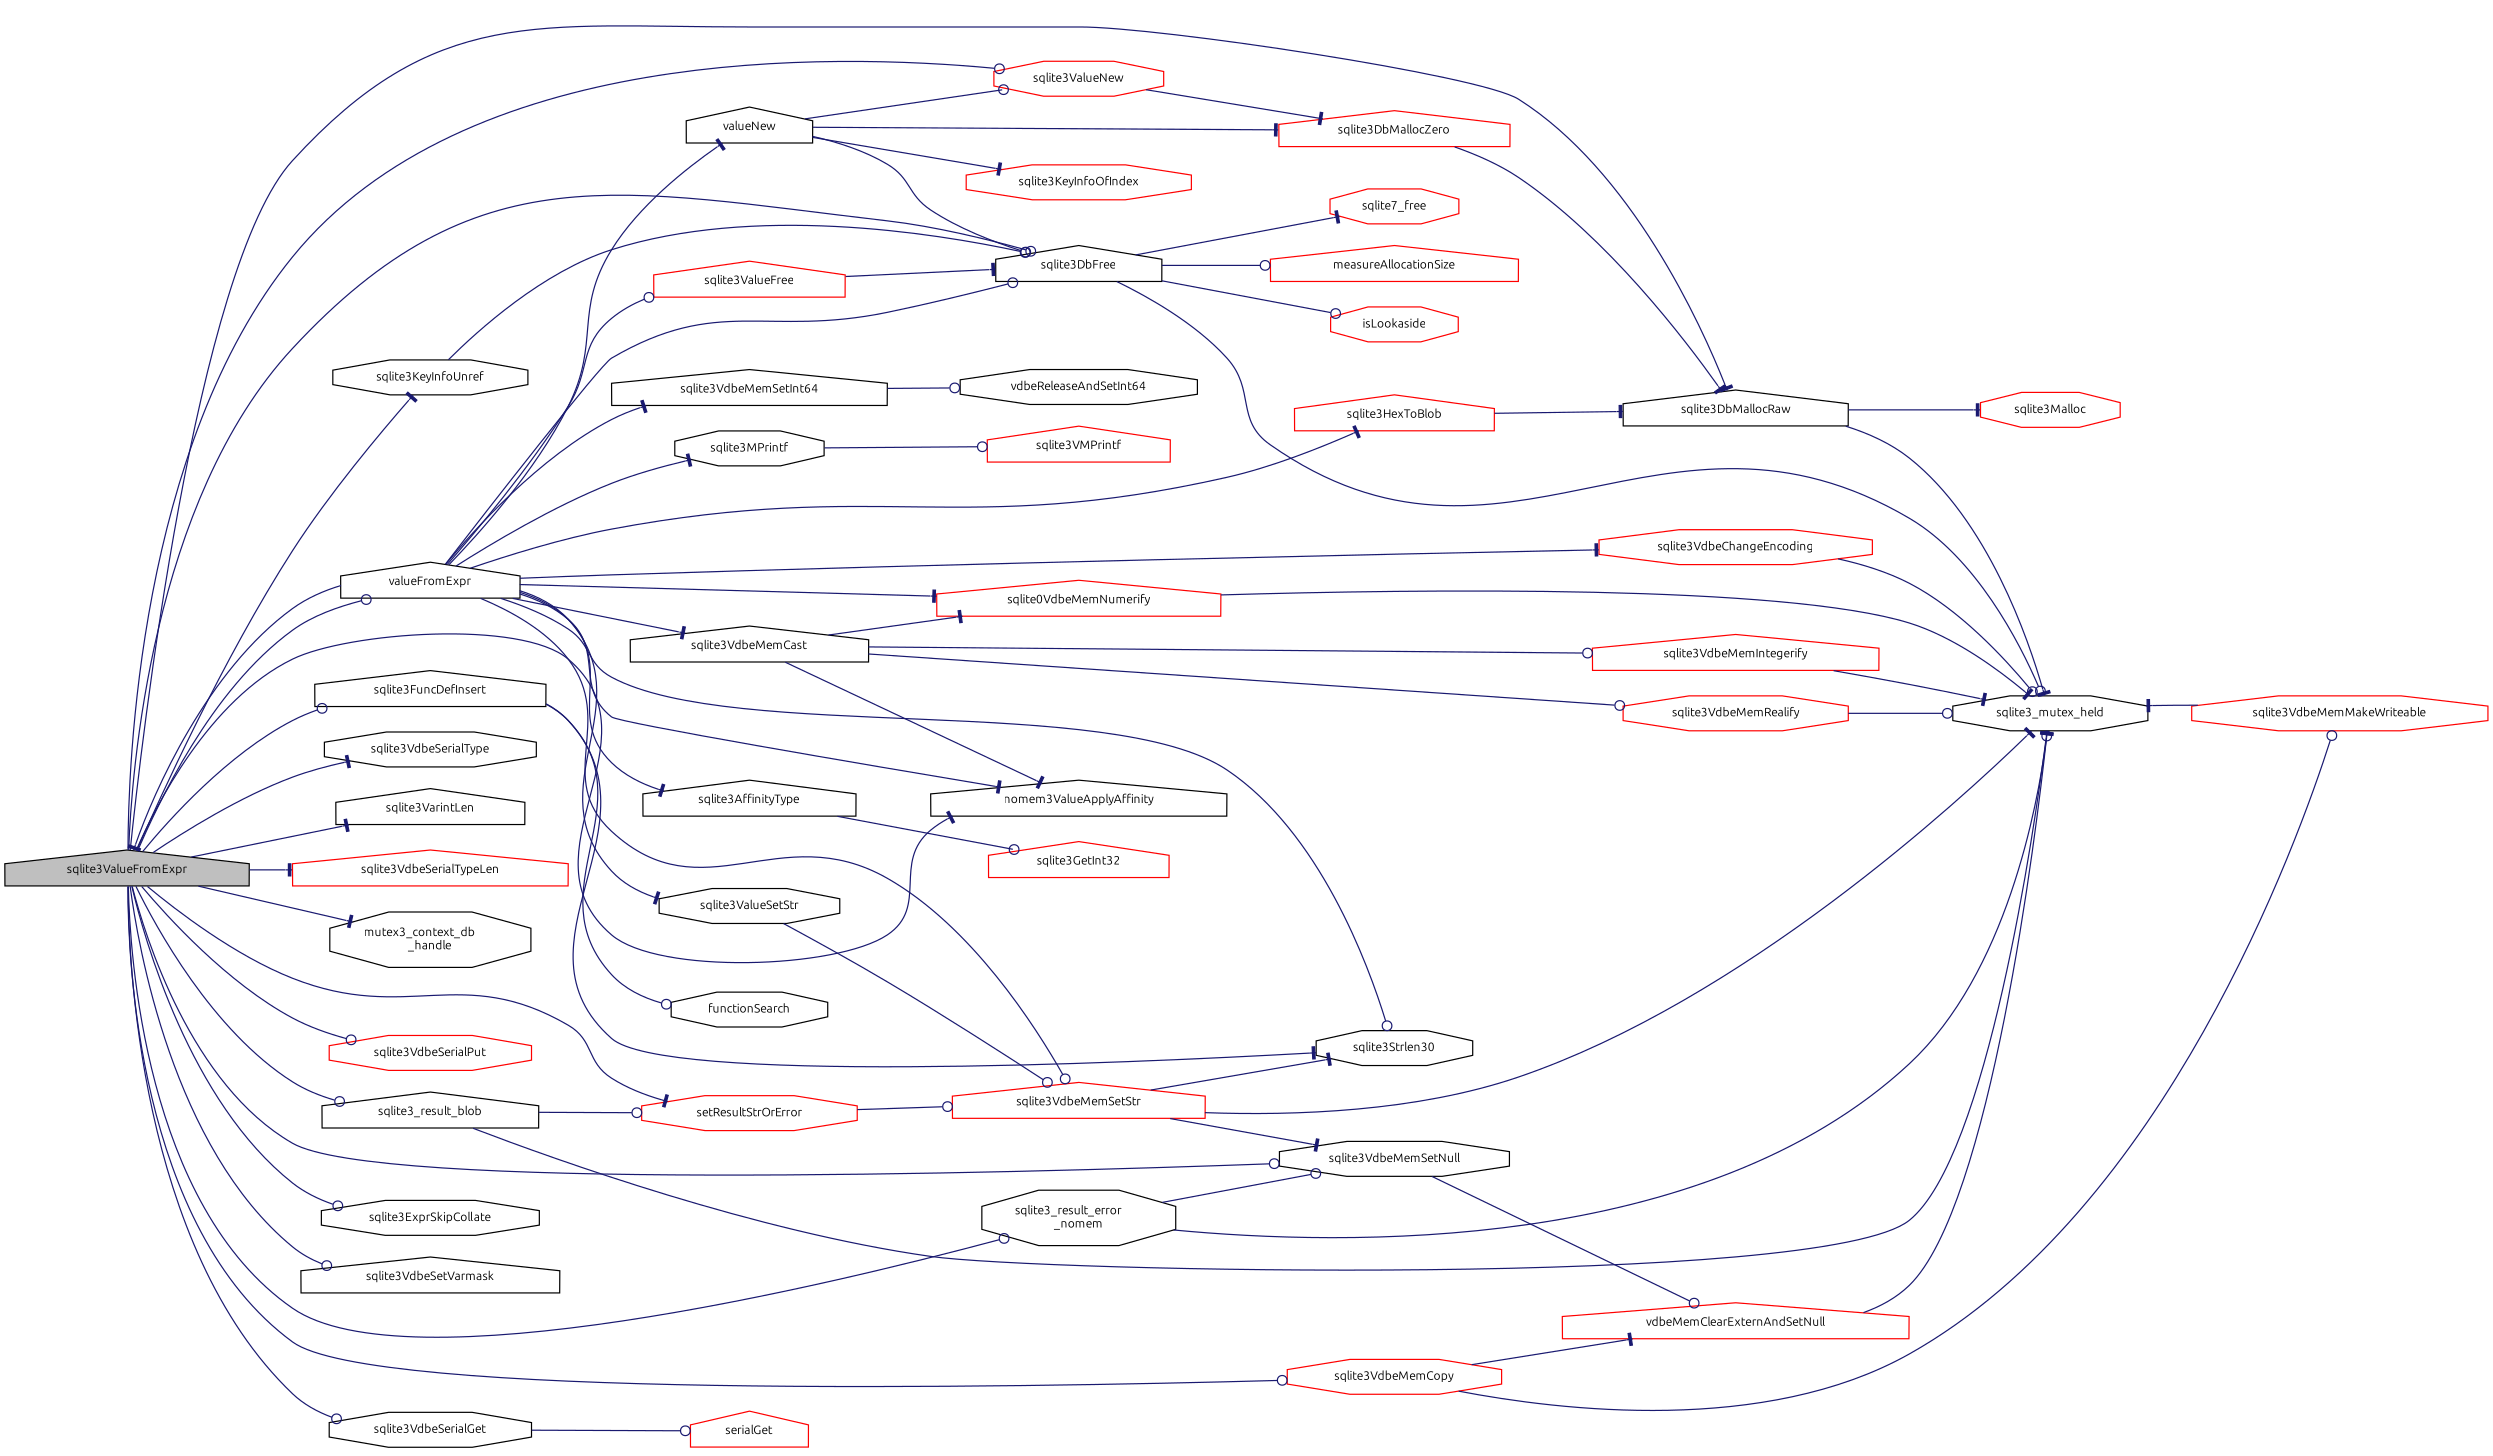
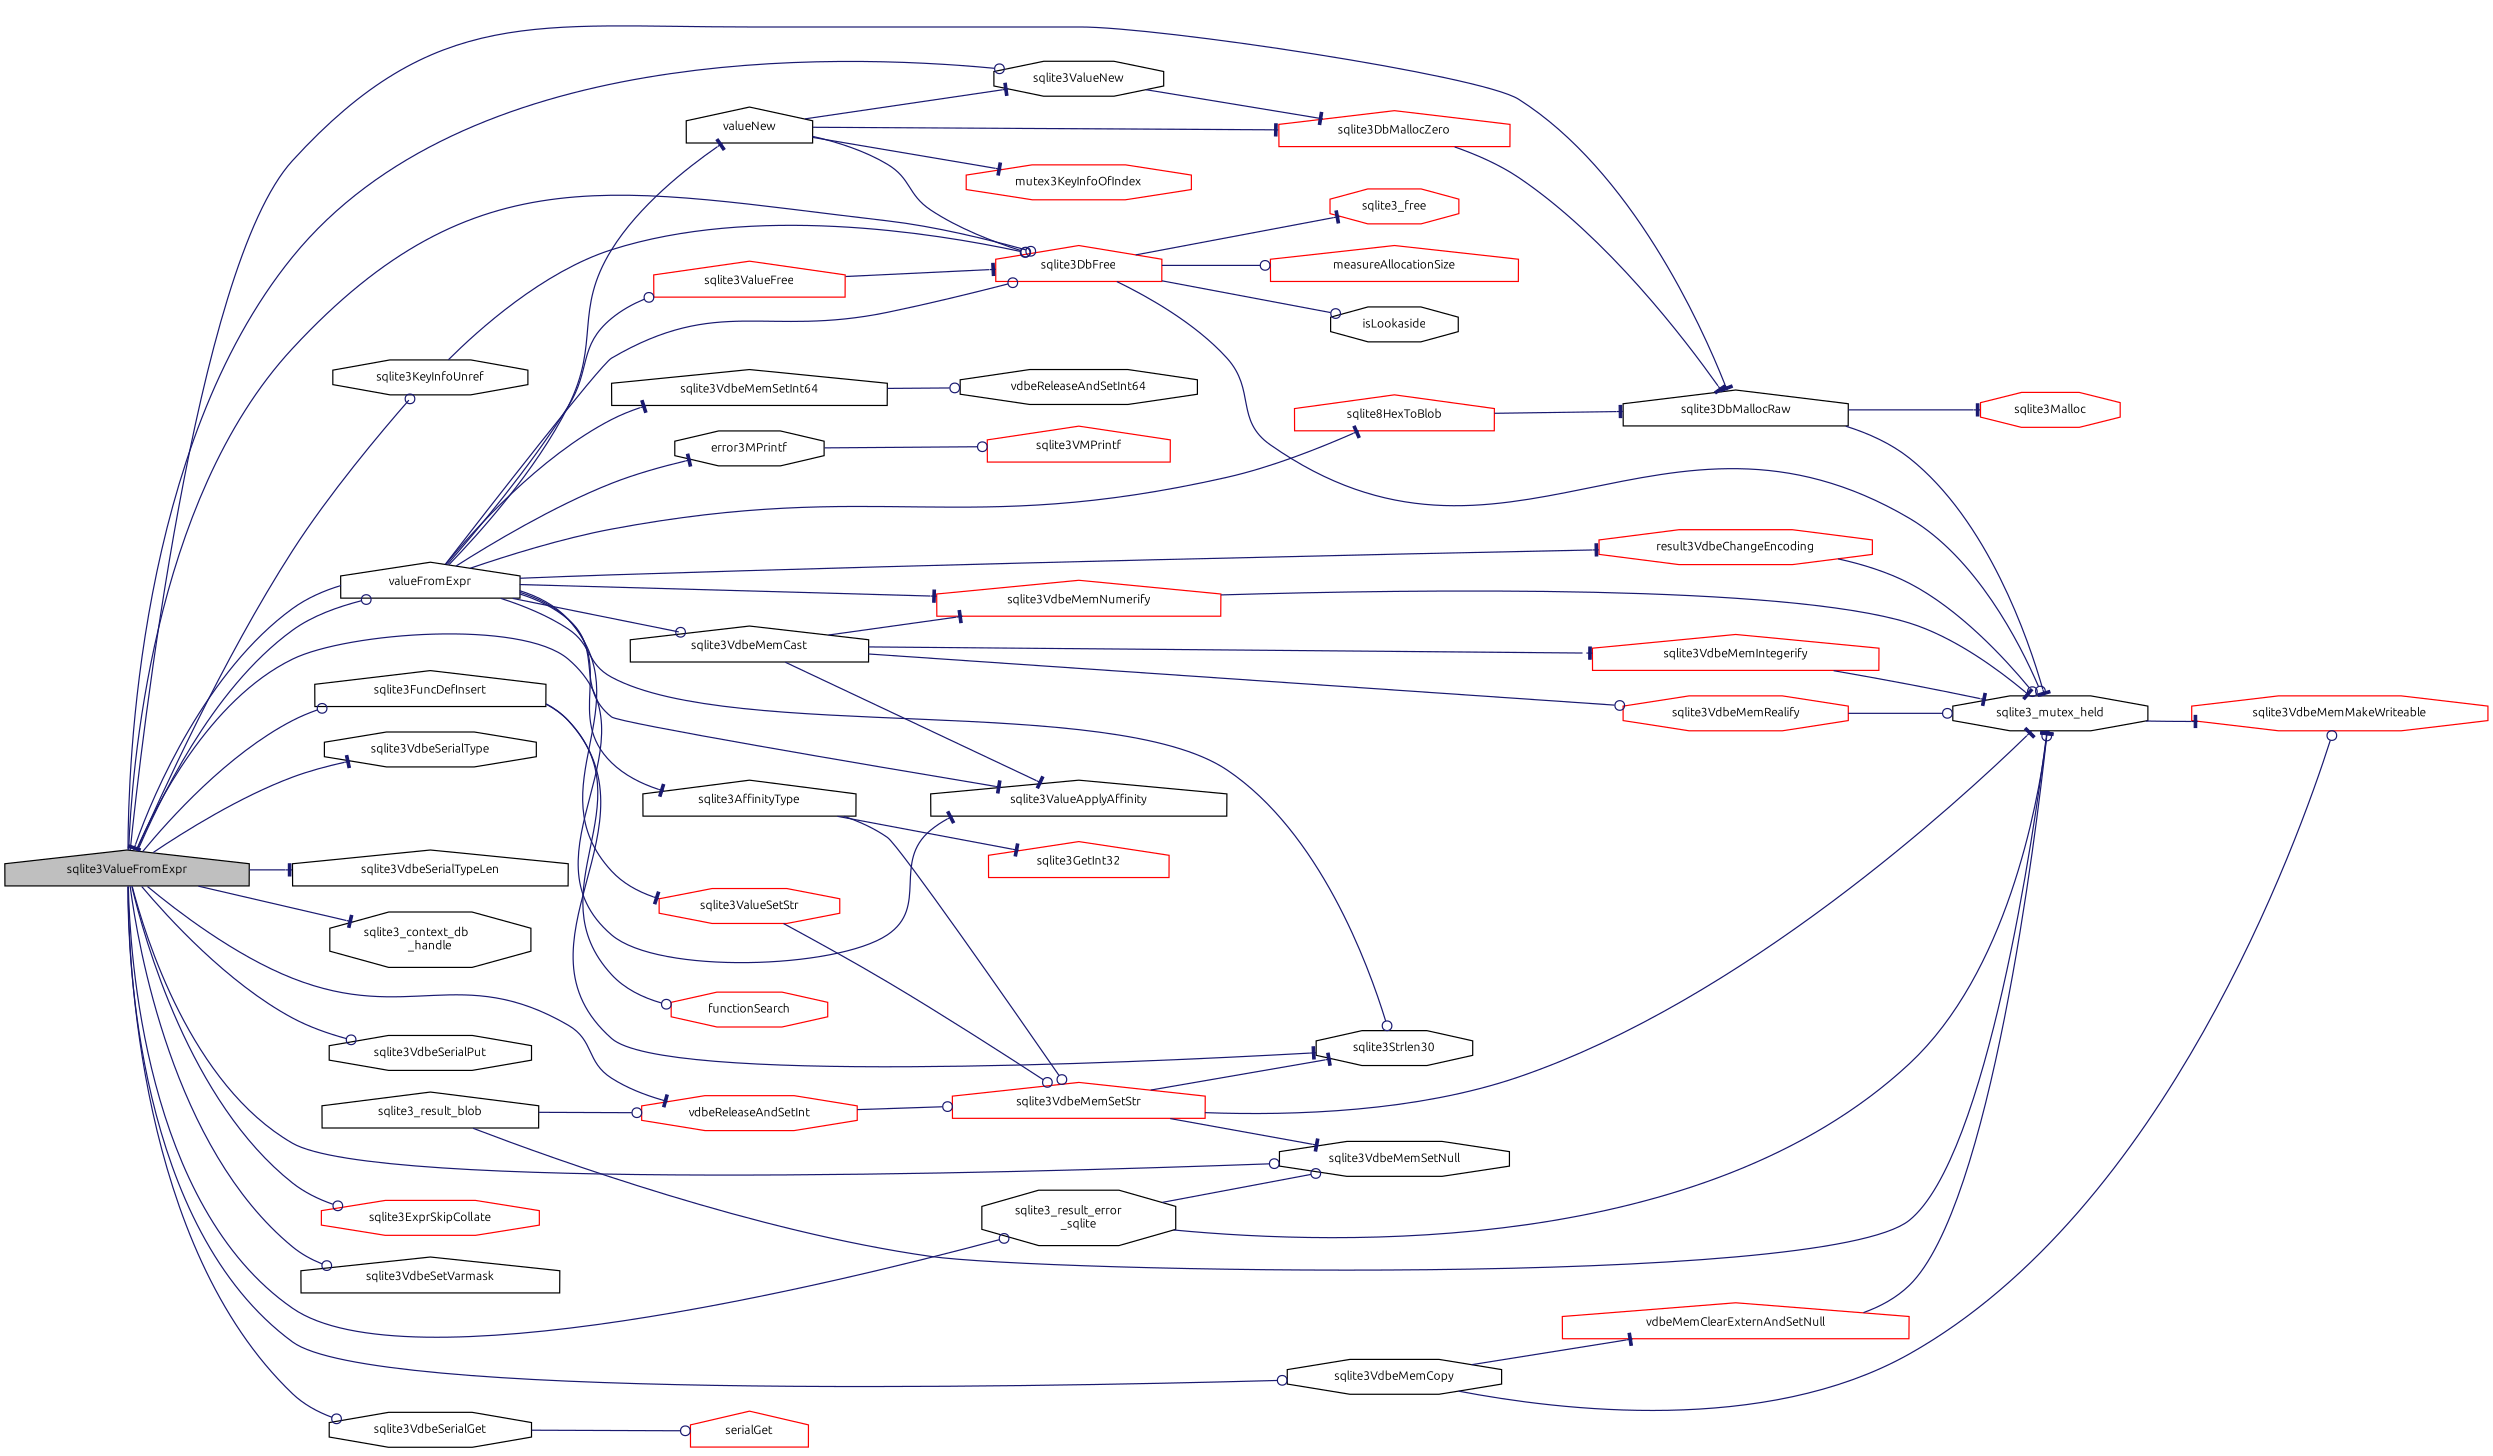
(1079, 79) -> (1079, 79)
(904, 104) -> (904, 104)
(1079, 182) -> (1079, 182)
(1394, 206) -> (1394, 206)
(1079, 265) -> (1079, 265)
(1394, 324) -> (1394, 324)
(1394, 415) -> (1394, 415)
(749, 448) -> (749, 448)
(1736, 547) -> (1736, 547)
(1079, 600) -> (1079, 600)
(255, 614) -> (255, 614)
(596, 615) -> (596, 615)
(1225, 650) -> (1225, 650)
(2175, 705) -> (2169, 721)
(1079, 800) -> (1079, 800)
(430, 808) -> none
(916, 831) -> (916, 831)
(734, 864) -> (961, 935)
(430, 870) -> (430, 870)
(749, 906) -> (749, 906)
(430, 940) -> (430, 940)
(749, 1010) -> (749, 1010)
(216, 1012) -> none
(430, 1053) -> (430, 1053)
(749, 1113) -> (749, 1113)
(430, 1218) -> (430, 1218)
(1079, 1218) -> (1079, 1218)
(1561, 1239) -> none
(1394, 1377) -> (1394, 1377)
